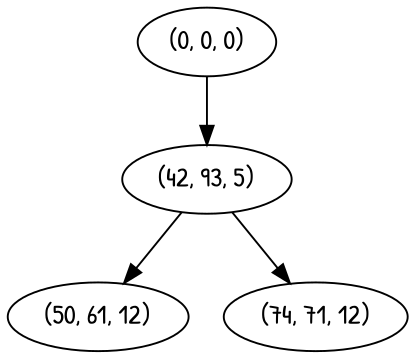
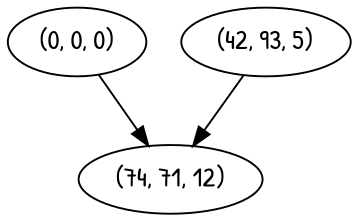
(207, 101) -> (118, 102)
(98, 317) -> none
